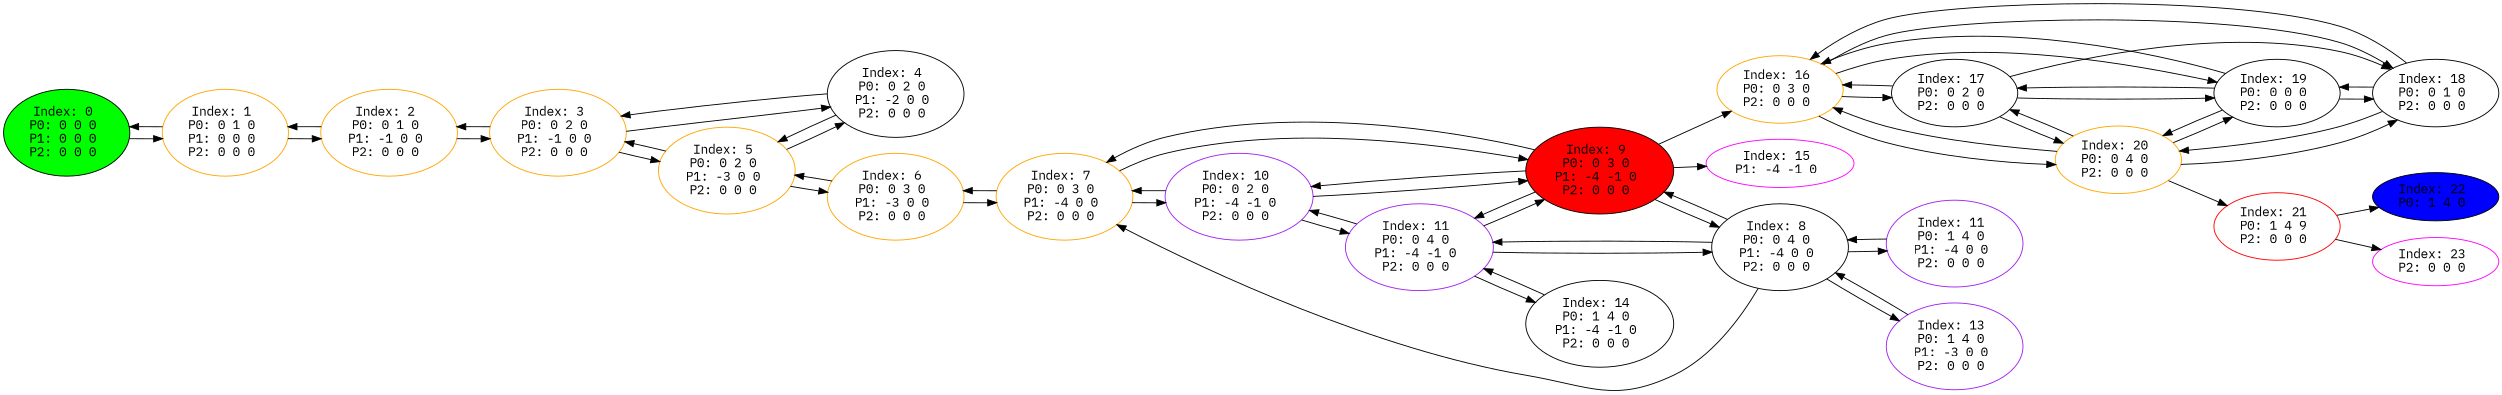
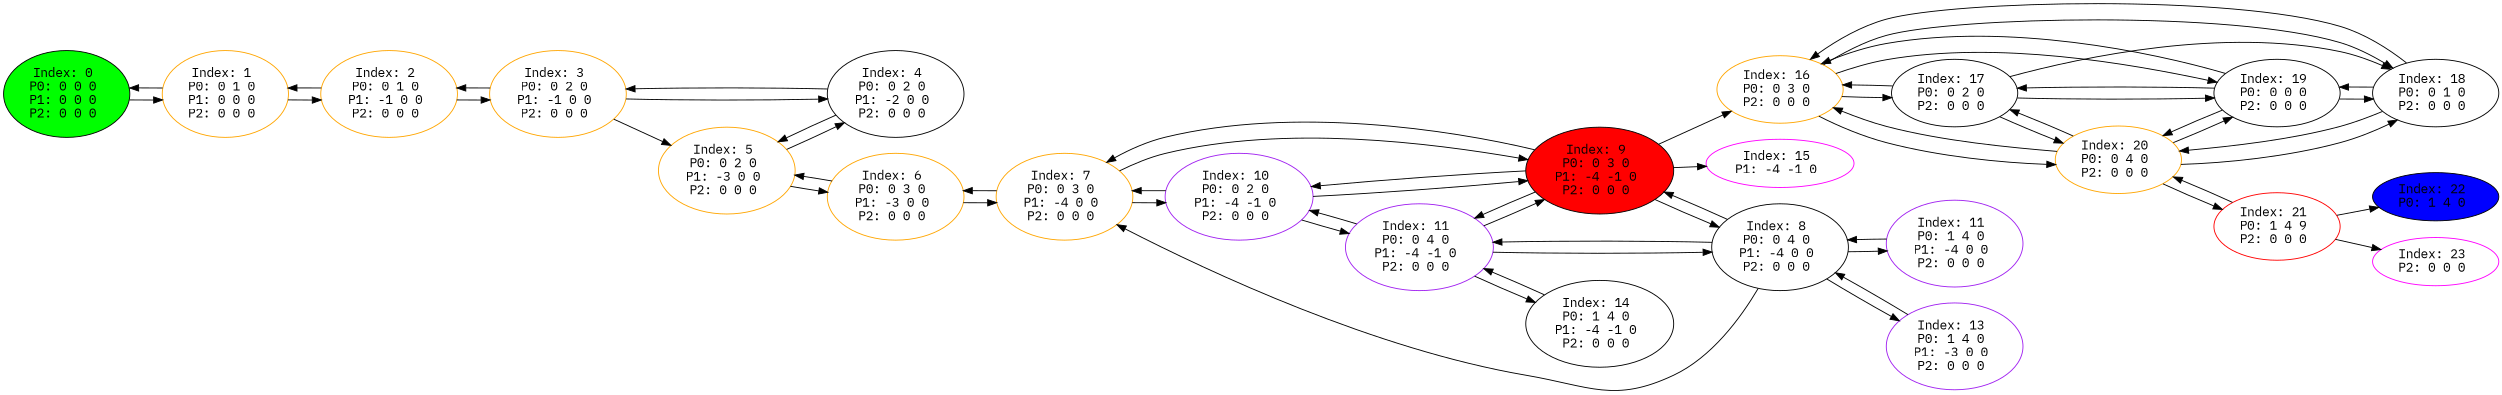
(650, 147) -> none
none -> (2207, 191)
